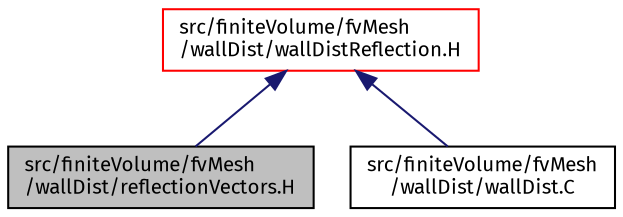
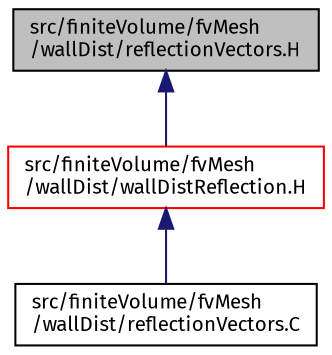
(233, 115) -> (166, 119)
(483, 177) -> (166, 315)
